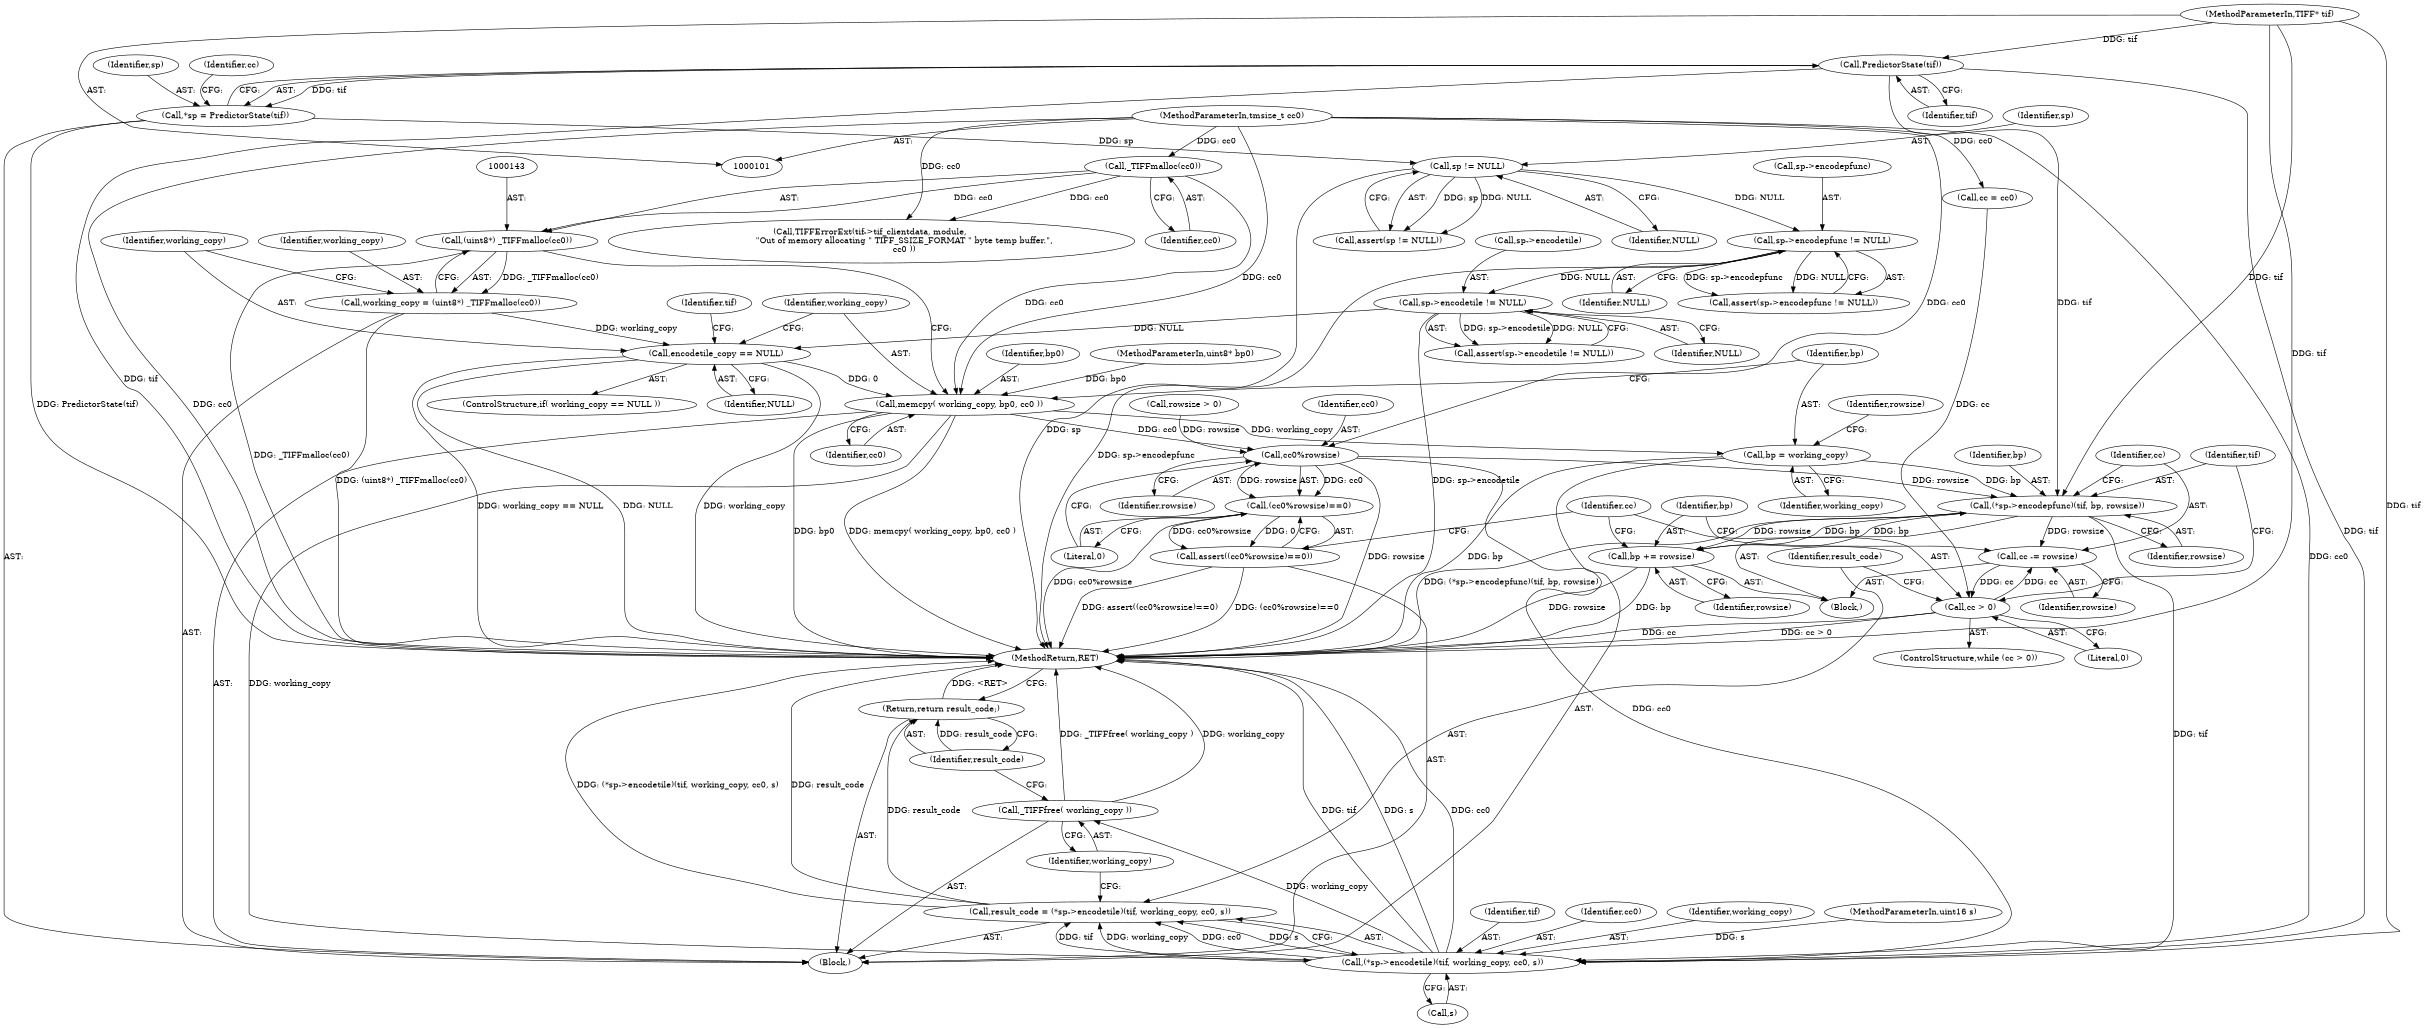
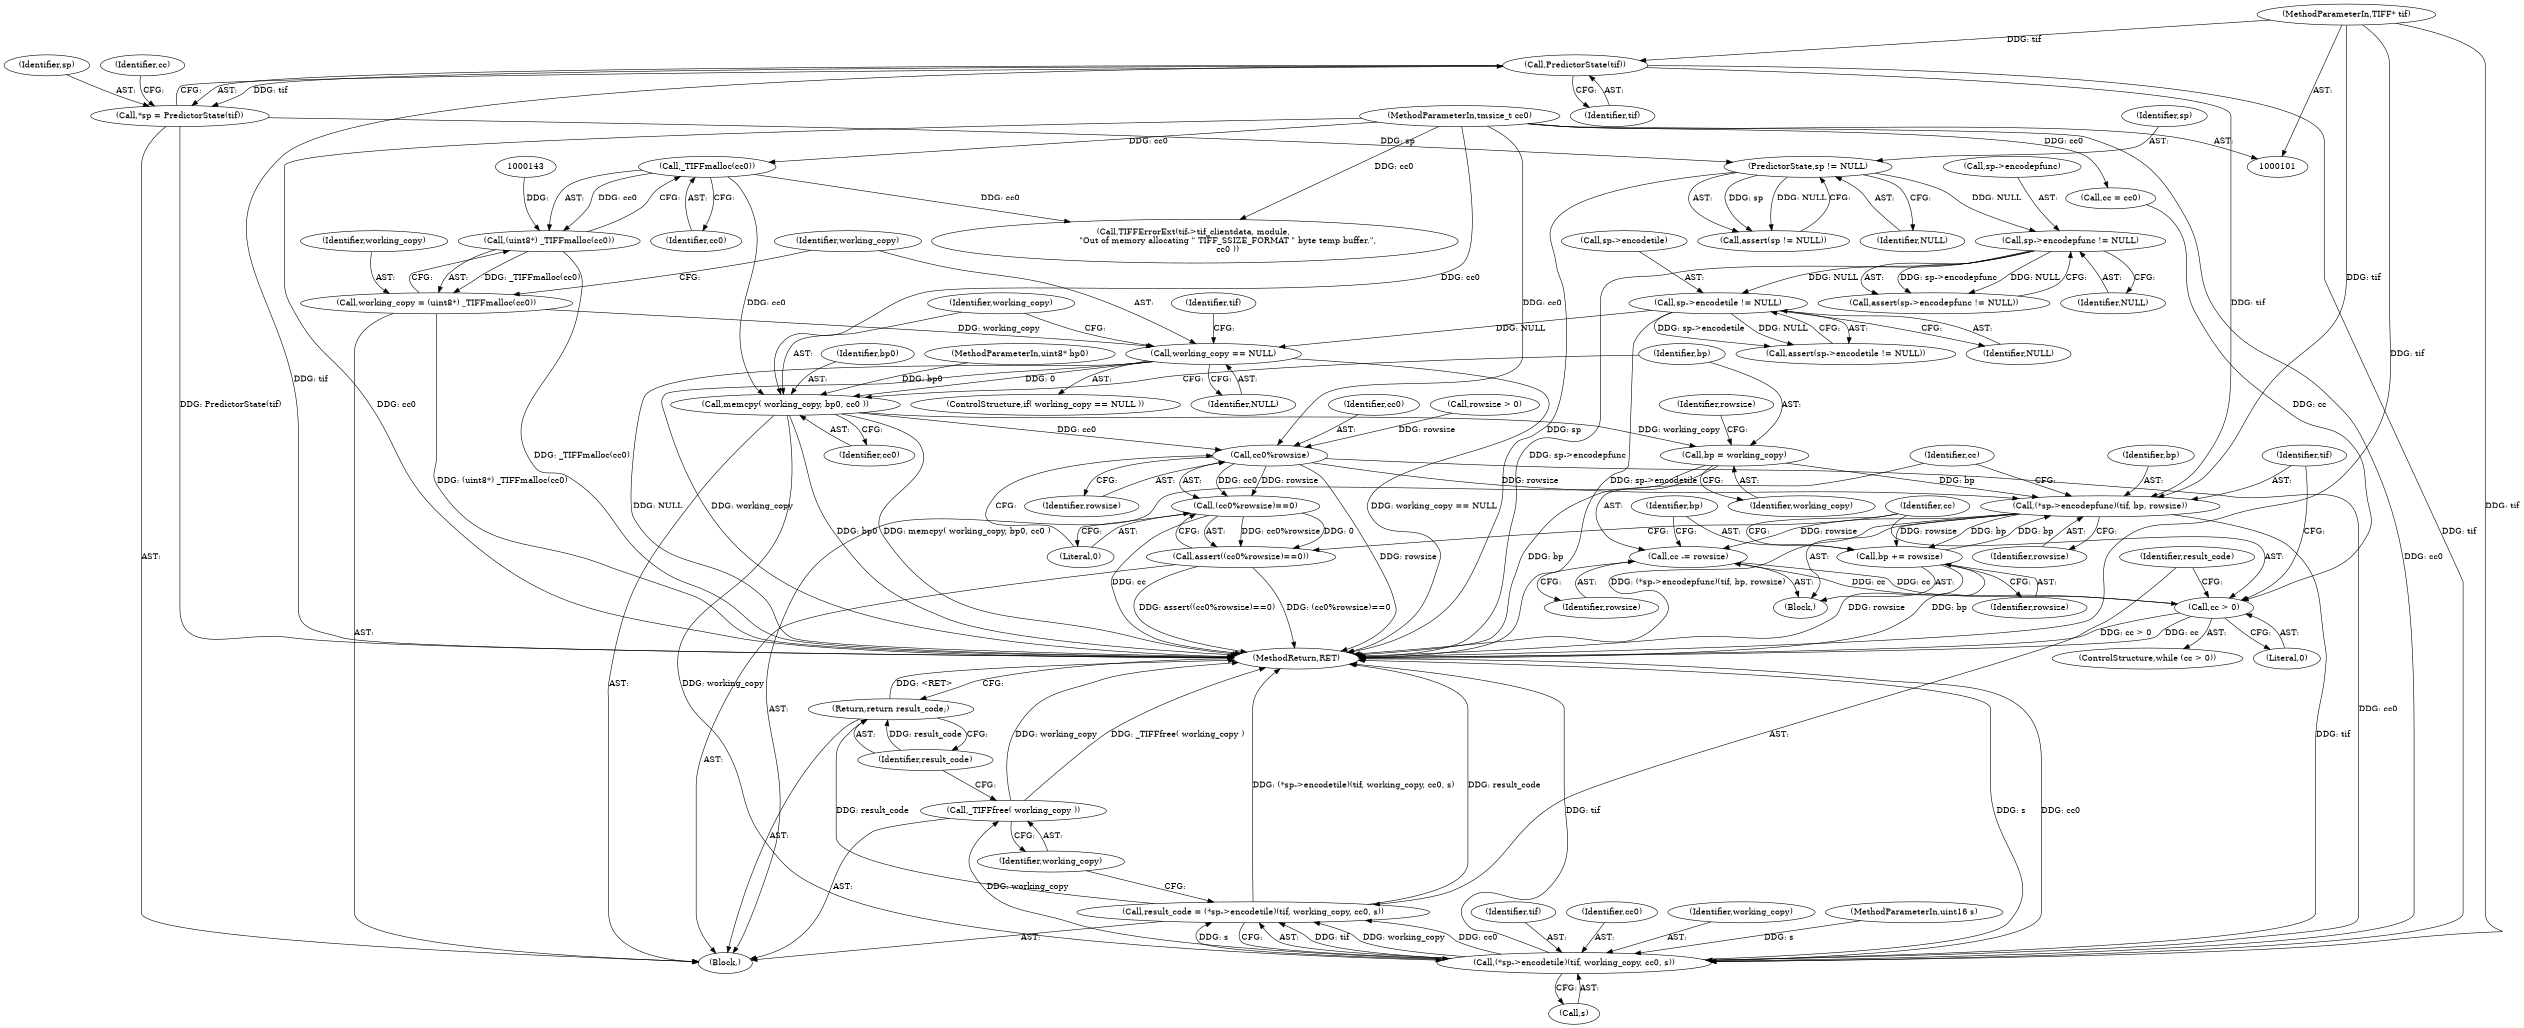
(1468, 167) -> (1808, 167)
(518, 198) -> (539, 198)
(783, 266) -> (635, 211)
(716, 354) -> (1214, 354)
(1093, 582) -> (1129, 582)
